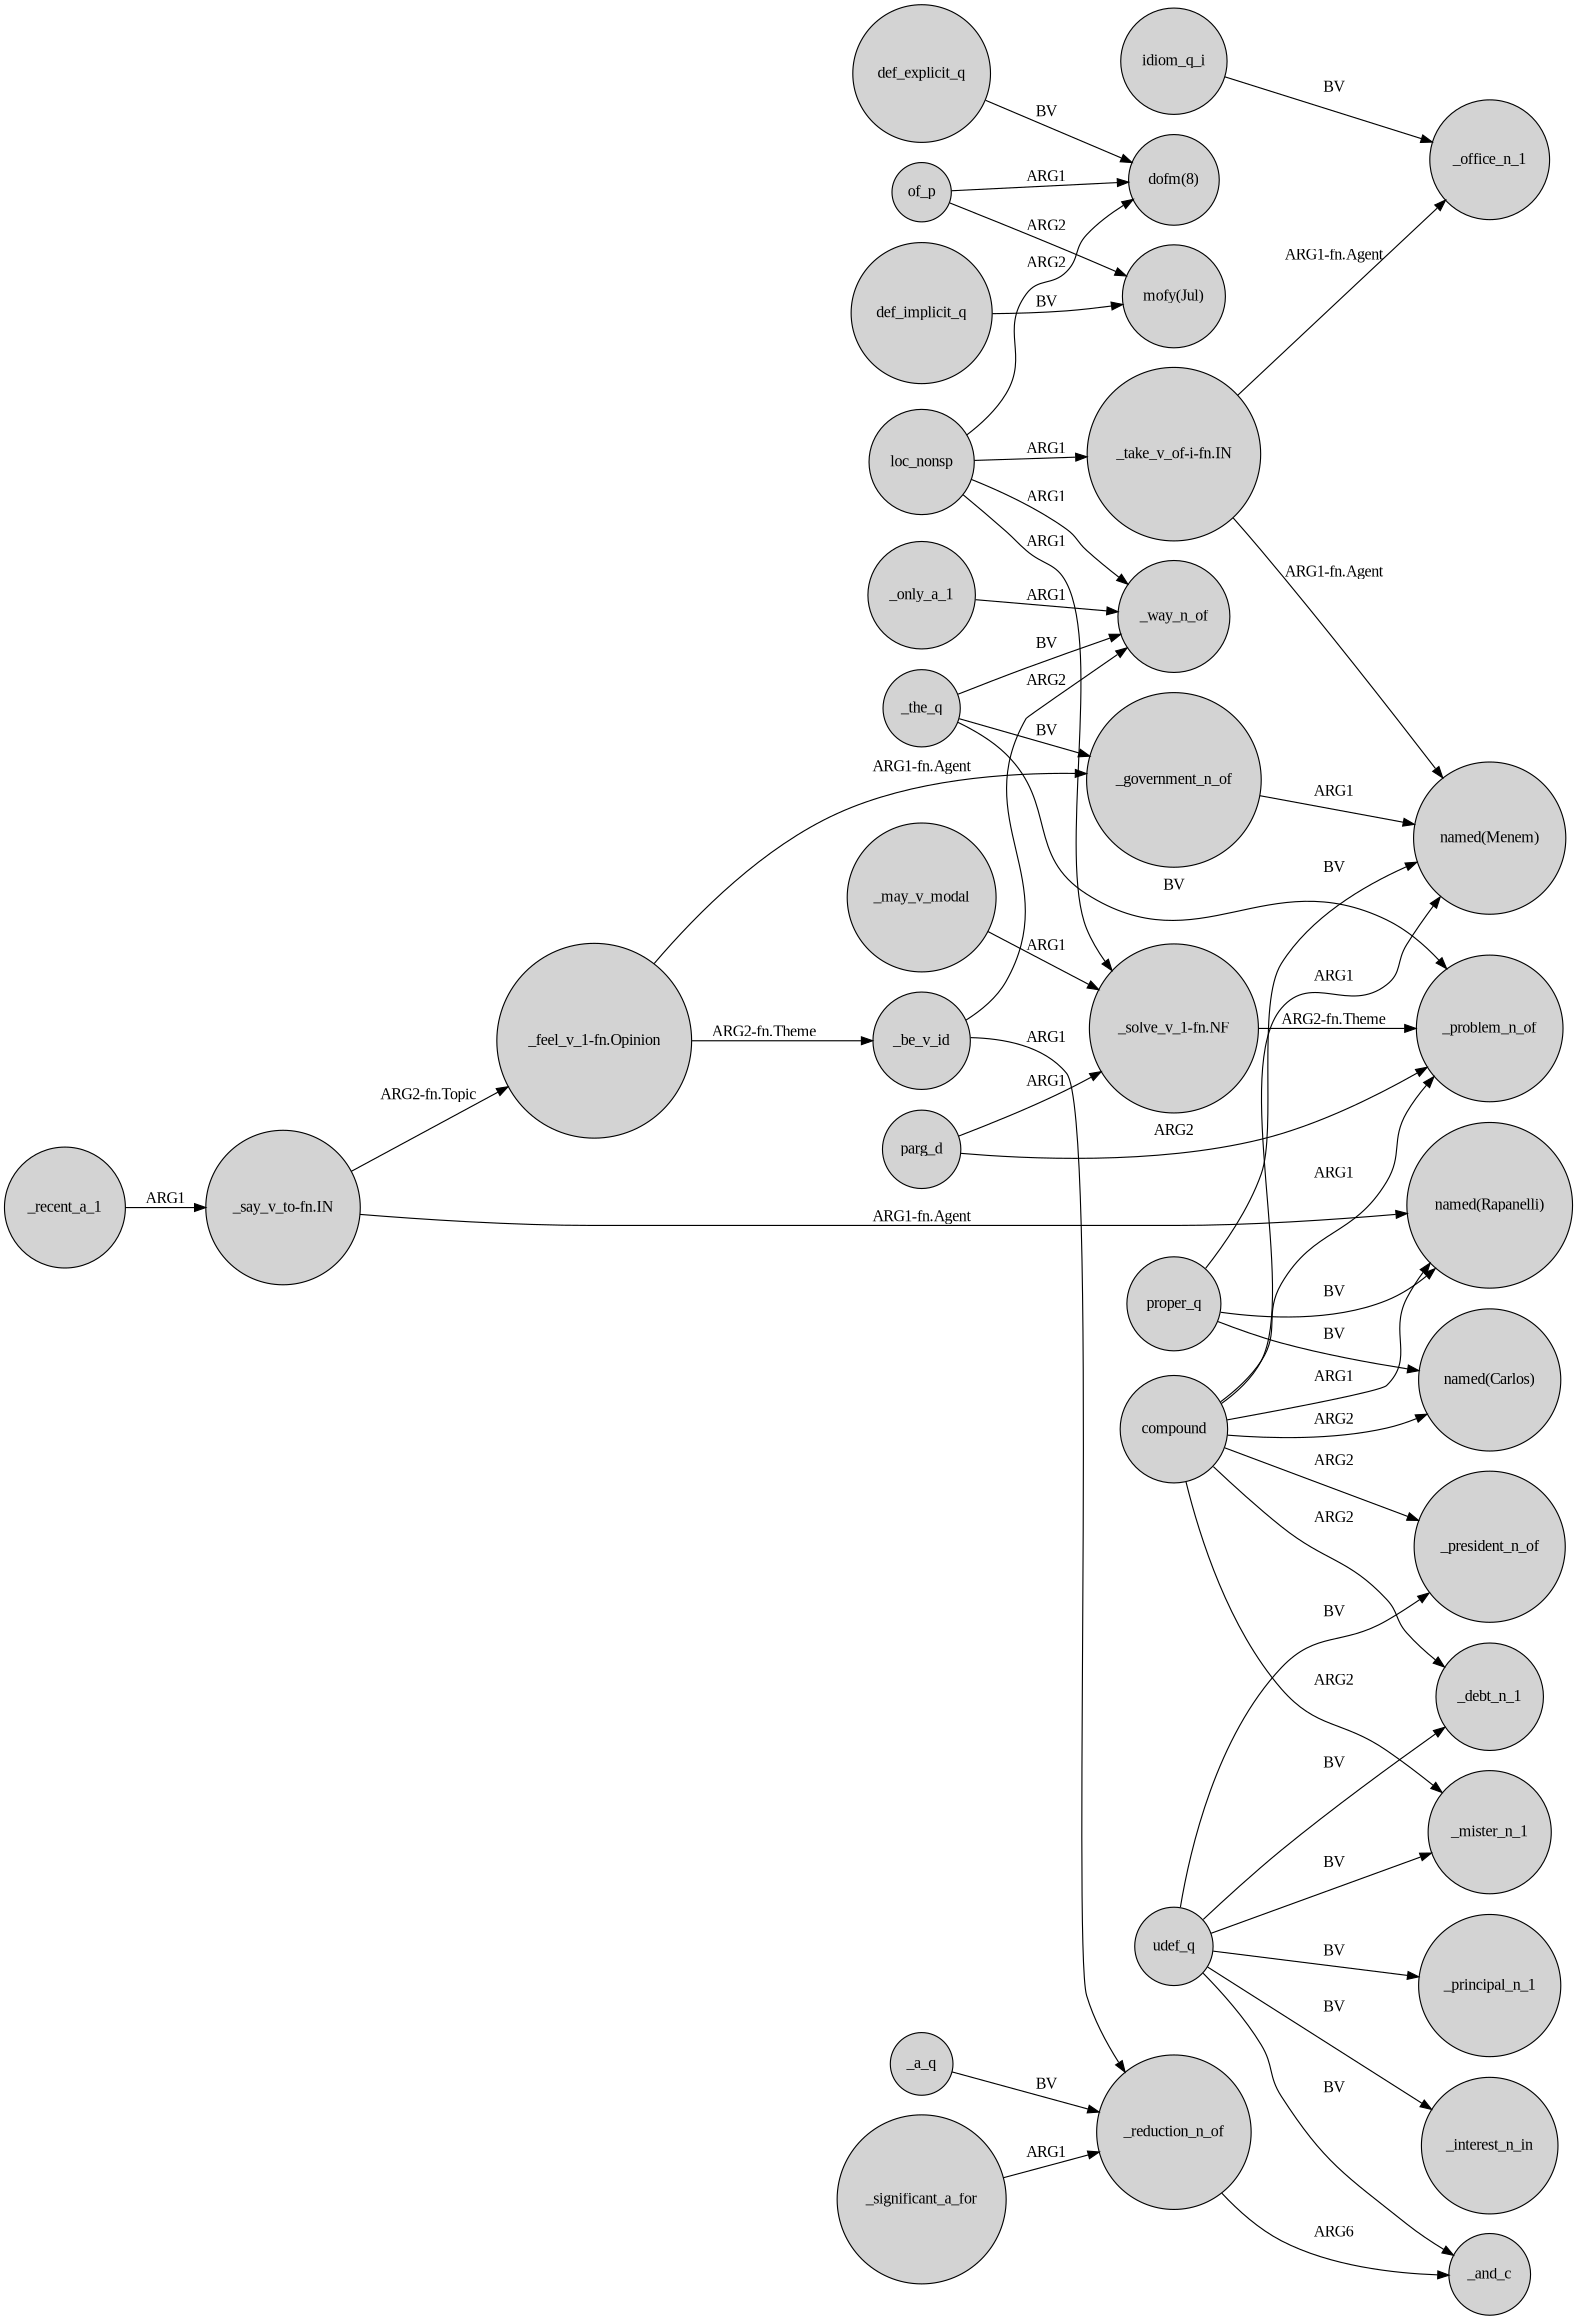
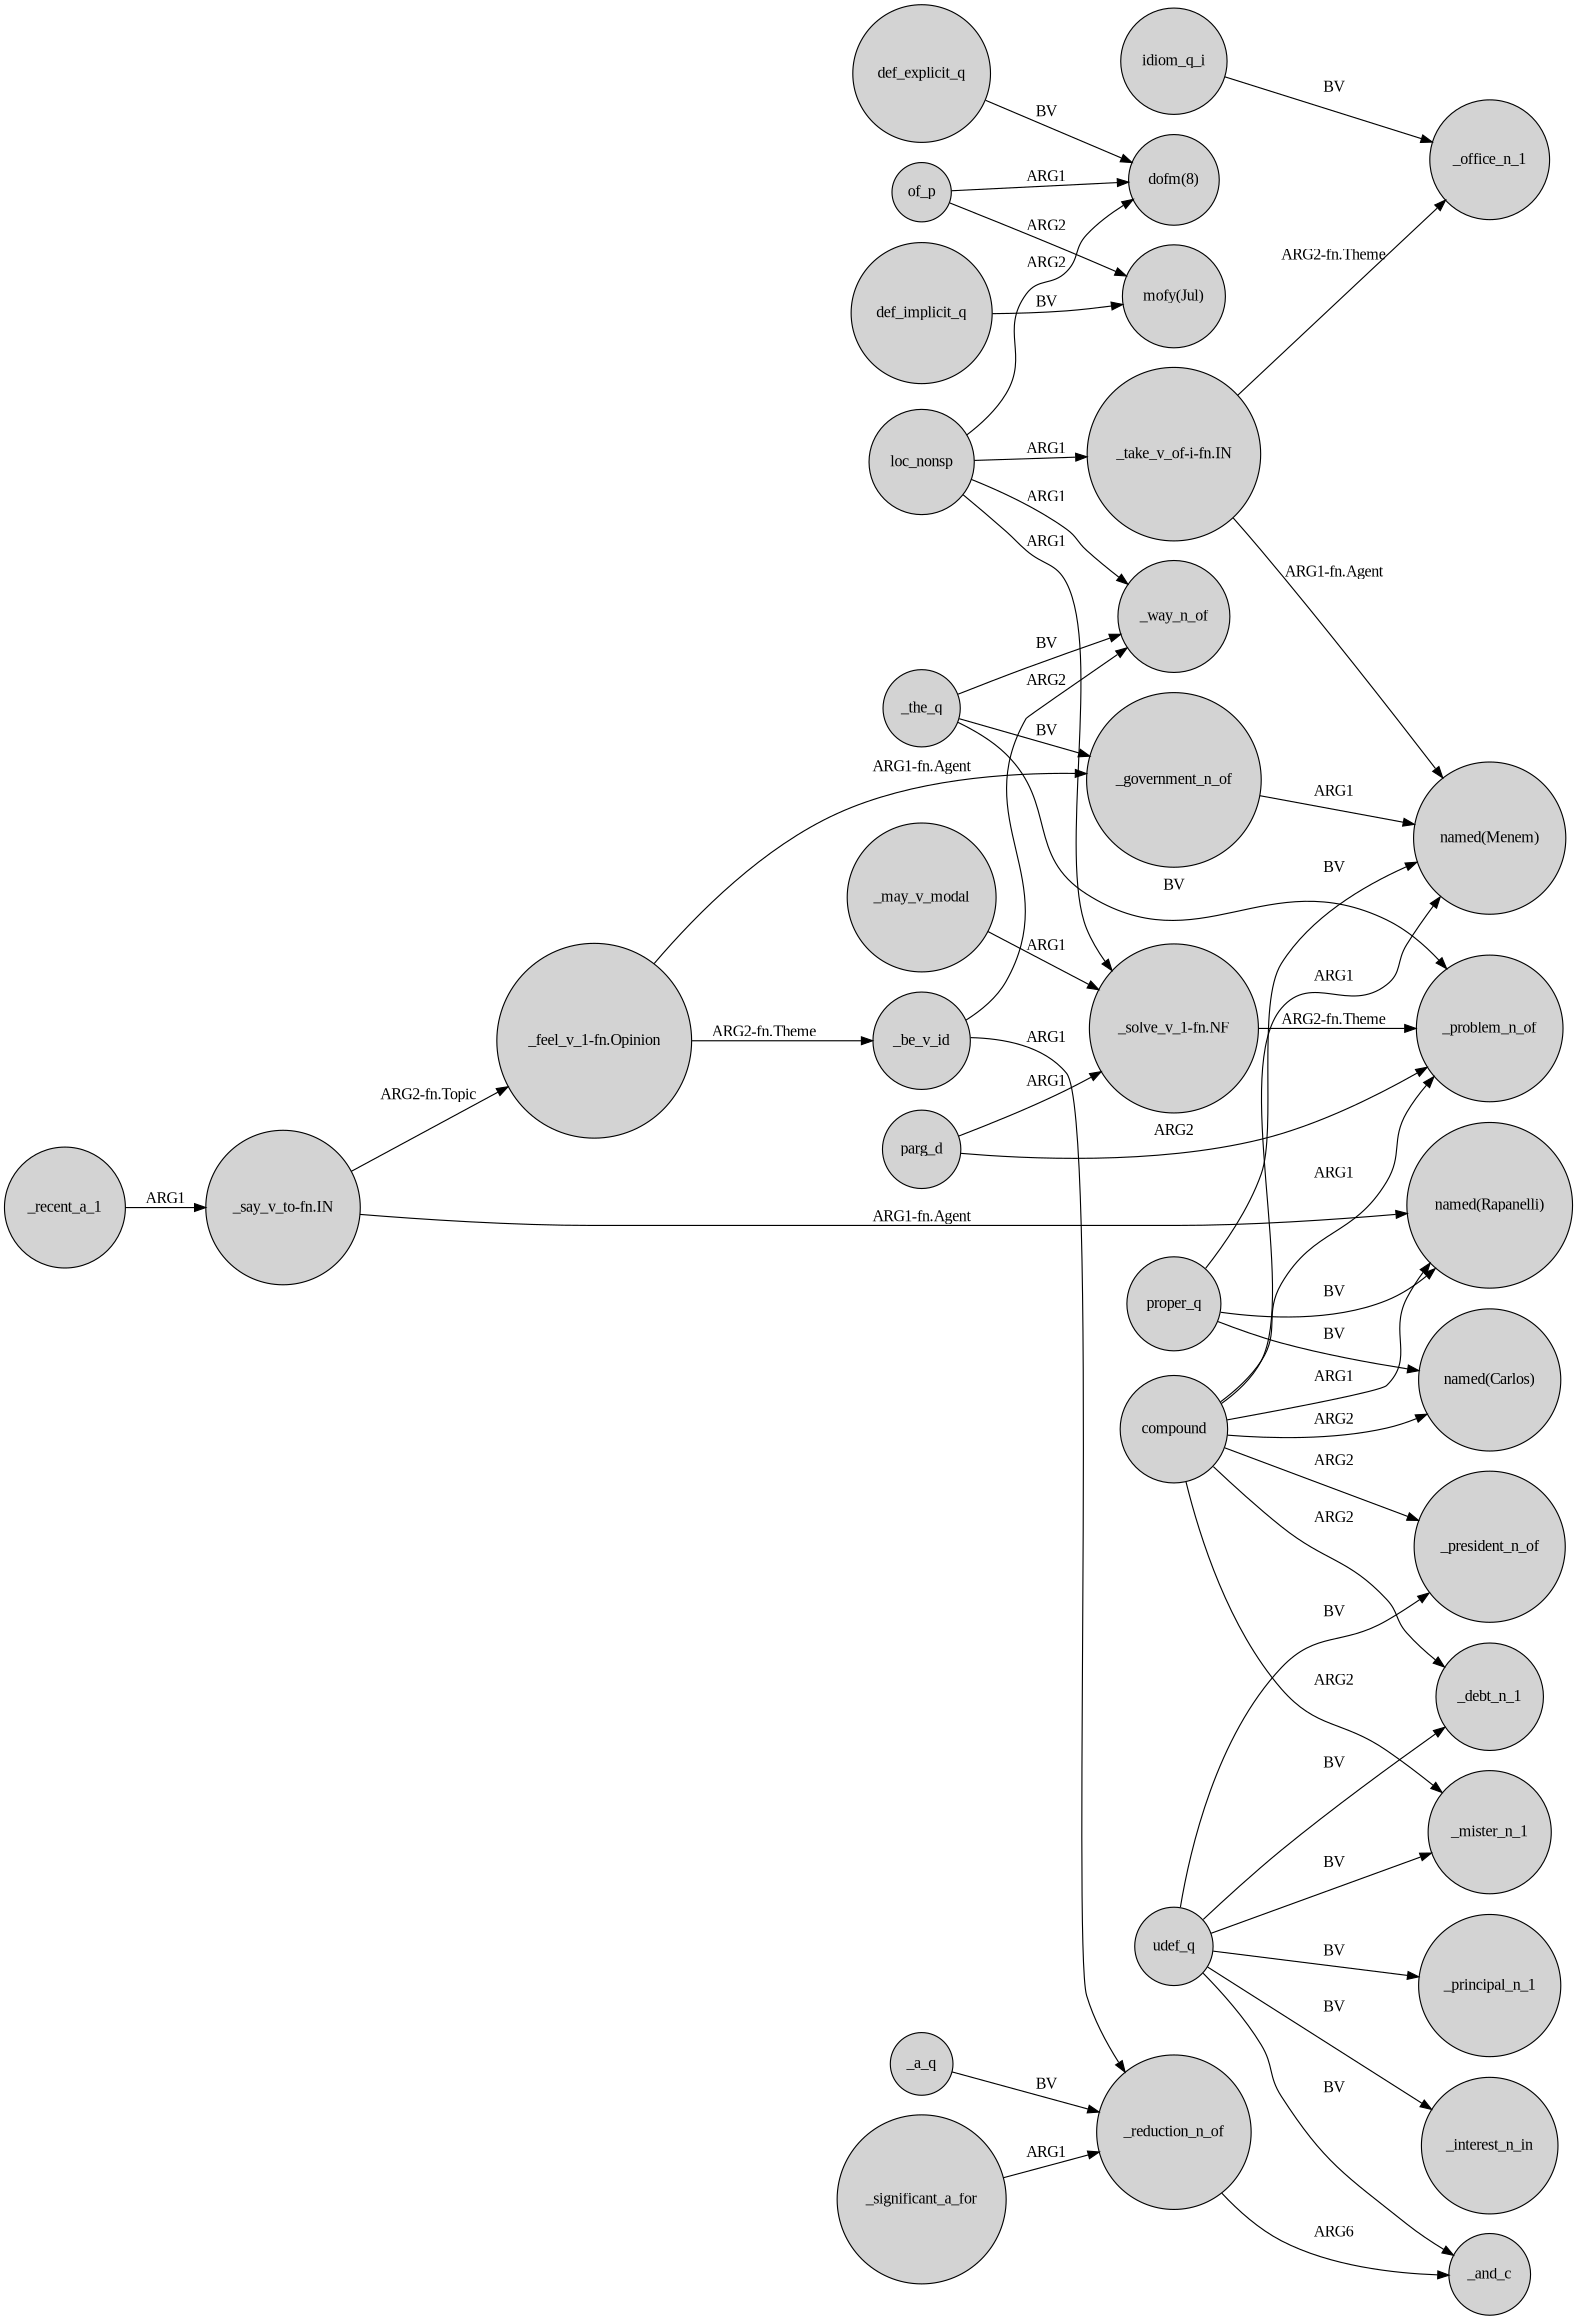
(1334, 255) -> (1334, 255)
(922, 595) -> none
